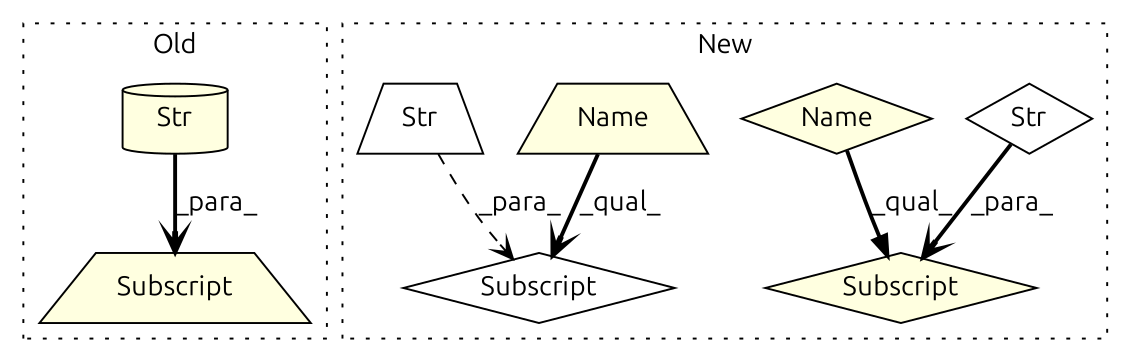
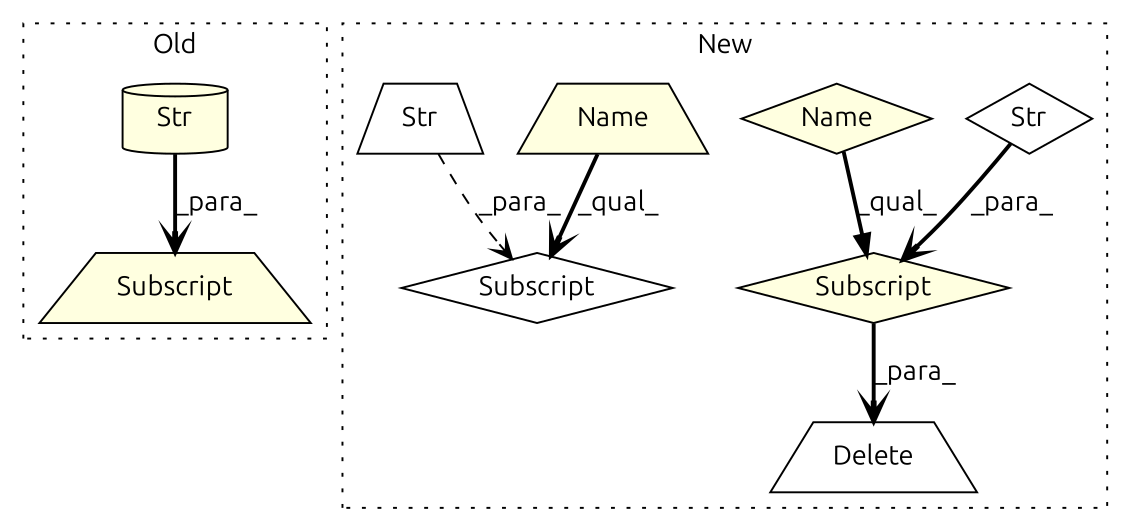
none -> (874, 457)
